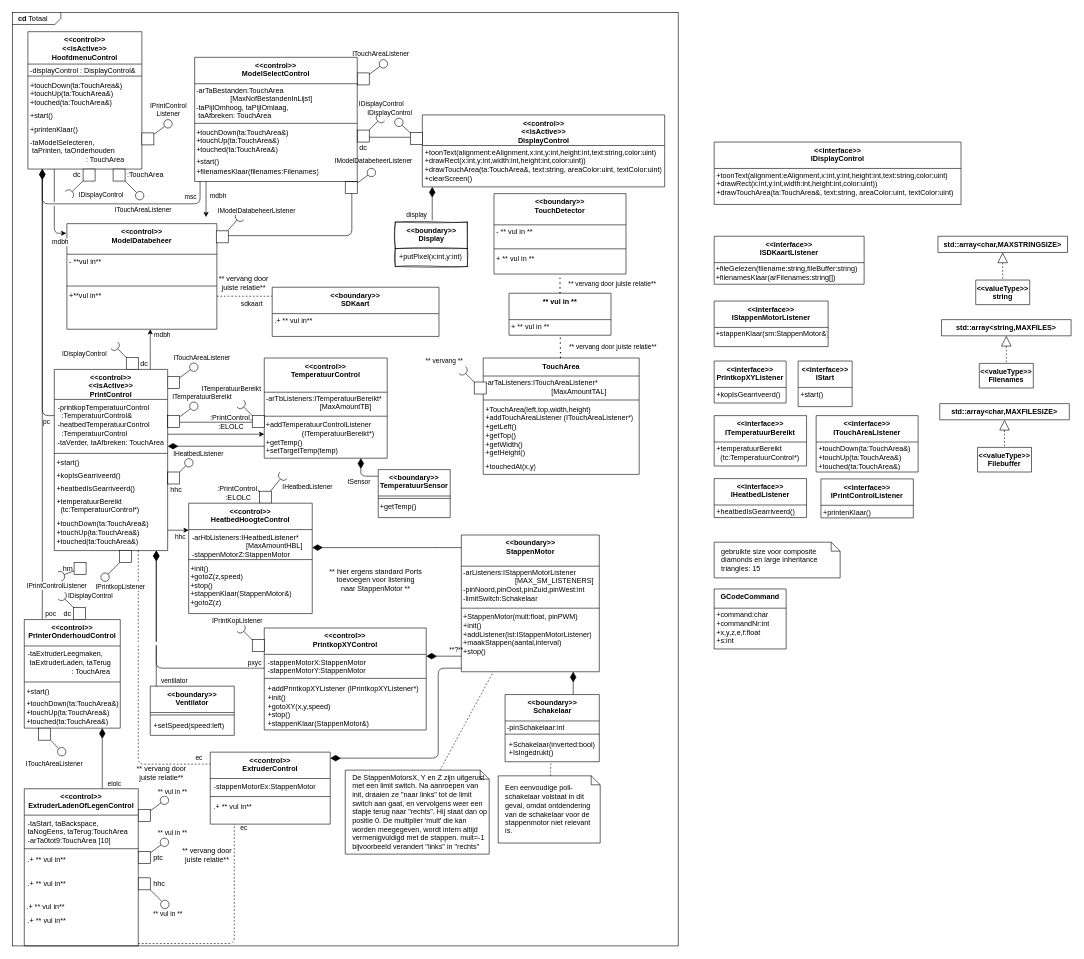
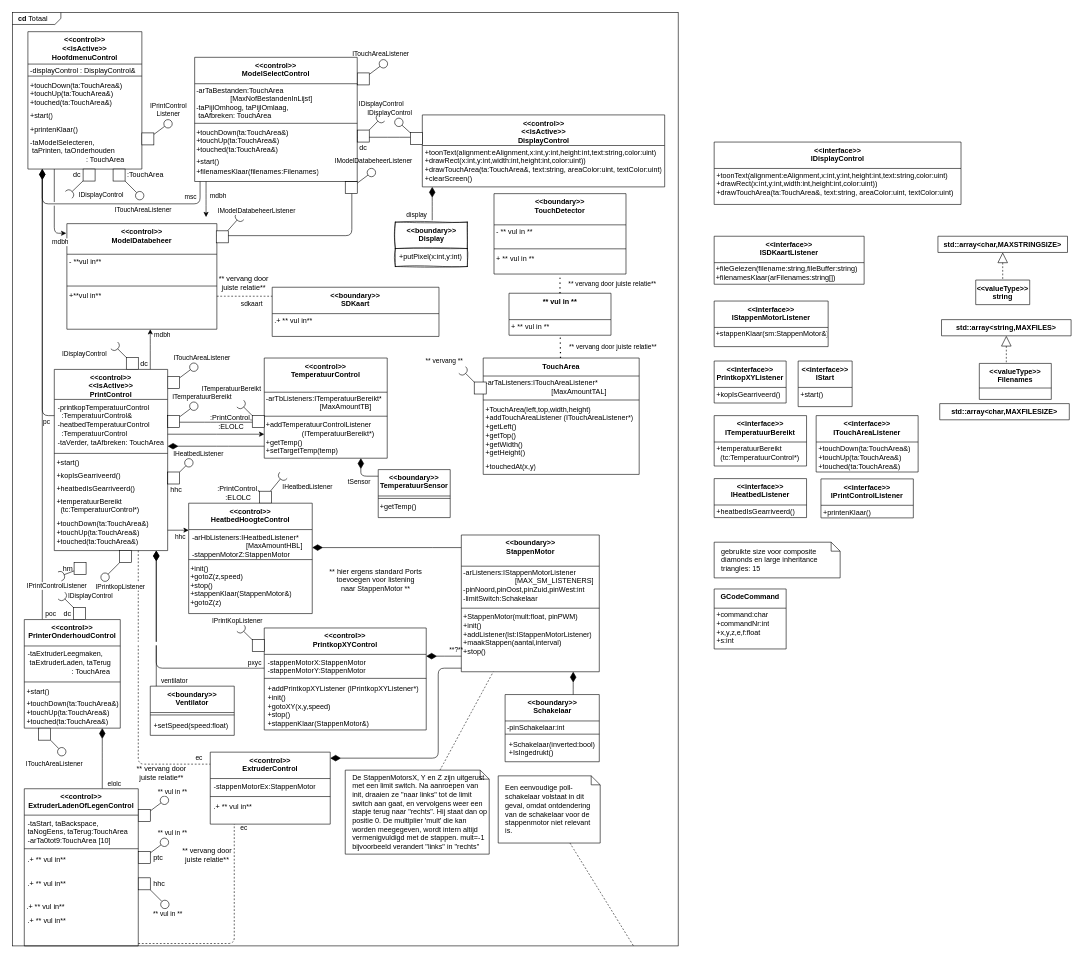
(1007, 376) -> (1016, 381)
(1005, 438) -> none
(1005, 460) -> none
(193, 730) -> (193, 730)
(551, 771) -> (602, 895)
